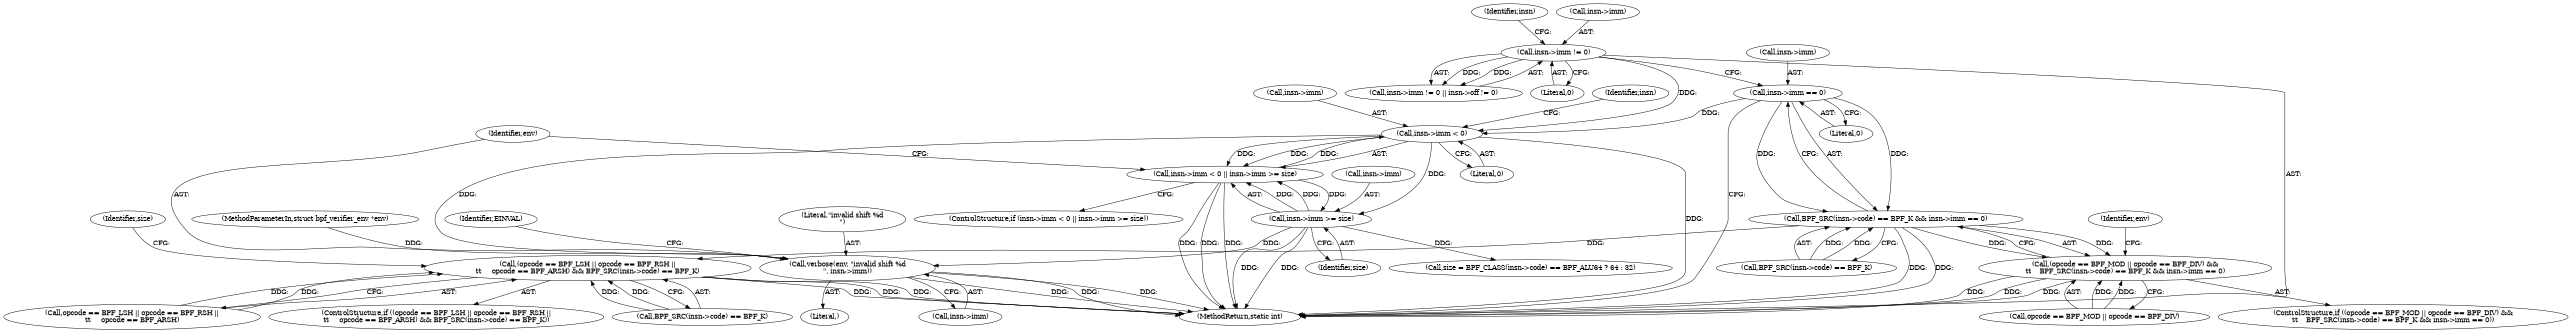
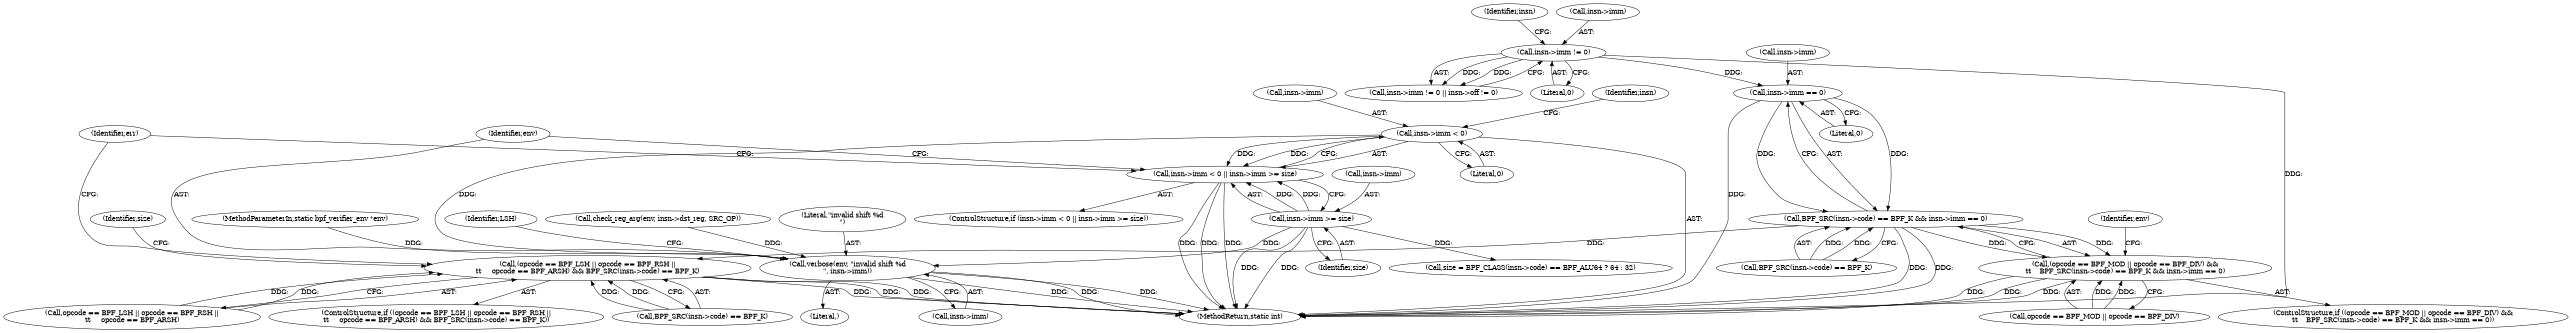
(1537, 73) -> (1537, 73)
(1734, 73) -> (1734, 73)
(1631, 115) -> none
(1618, 128) -> none
none -> (115, 134)
(1330, 154) -> (1330, 154)
(2295, 175) -> (2295, 175)
(1412, 190) -> none
(1167, 195) -> (1167, 195)
(1339, 195) -> (1339, 195)
(1738, 195) -> (1738, 195)
(305, 219) -> (305, 219)
(491, 219) -> (491, 219)
none -> (658, 219)
(1696, 219) -> (1696, 219)
